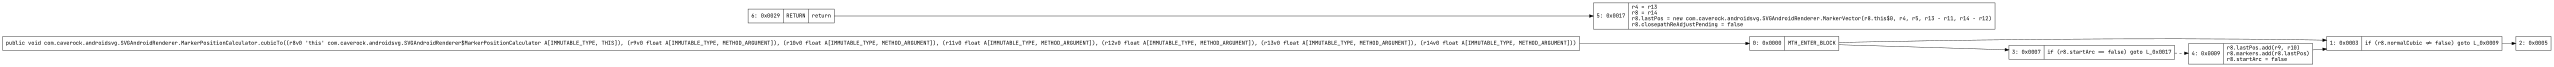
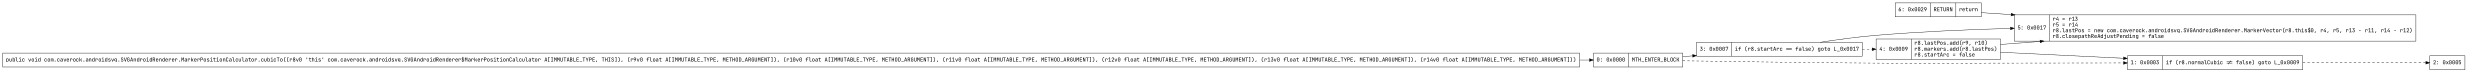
(1645, 13) -> (2066, 25)
none -> (1915, 33)
(2081, 39) -> (1903, 63)
none -> (2020, 43)
(2507, 43) -> (2364, 63)
